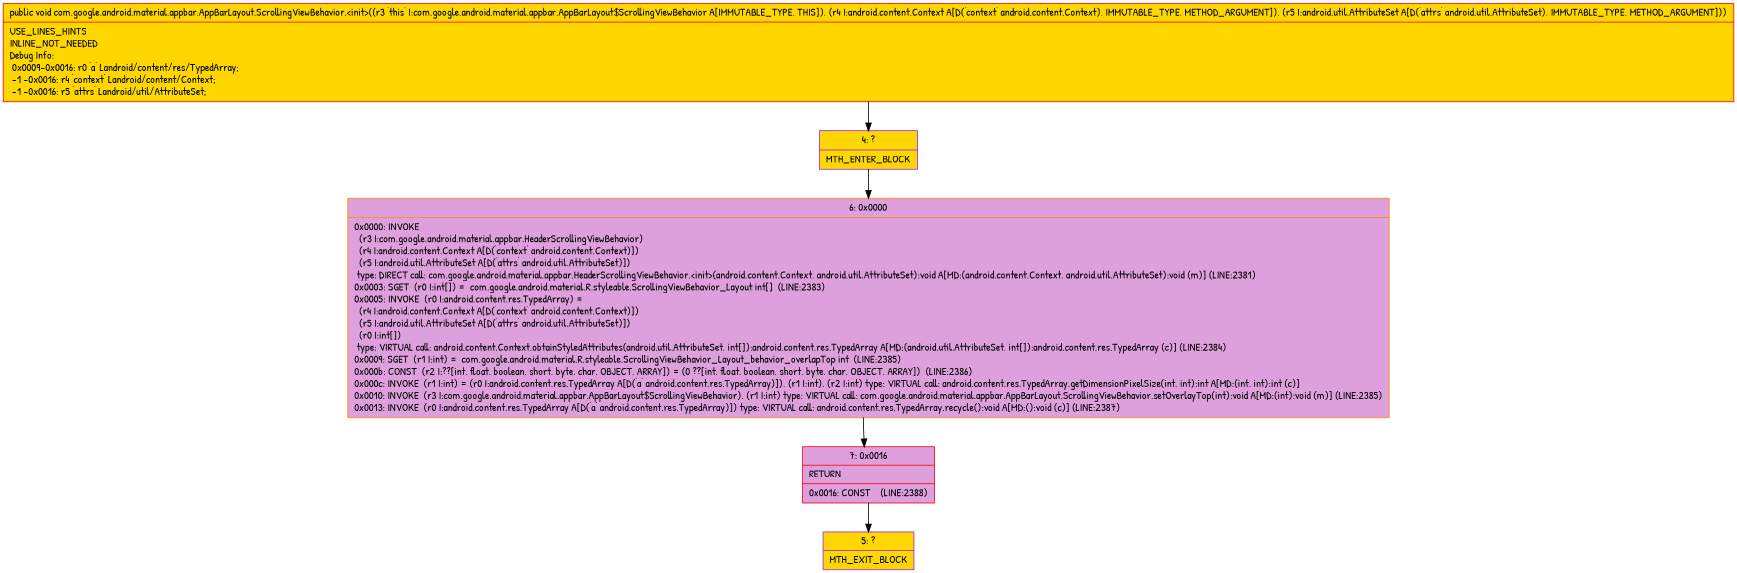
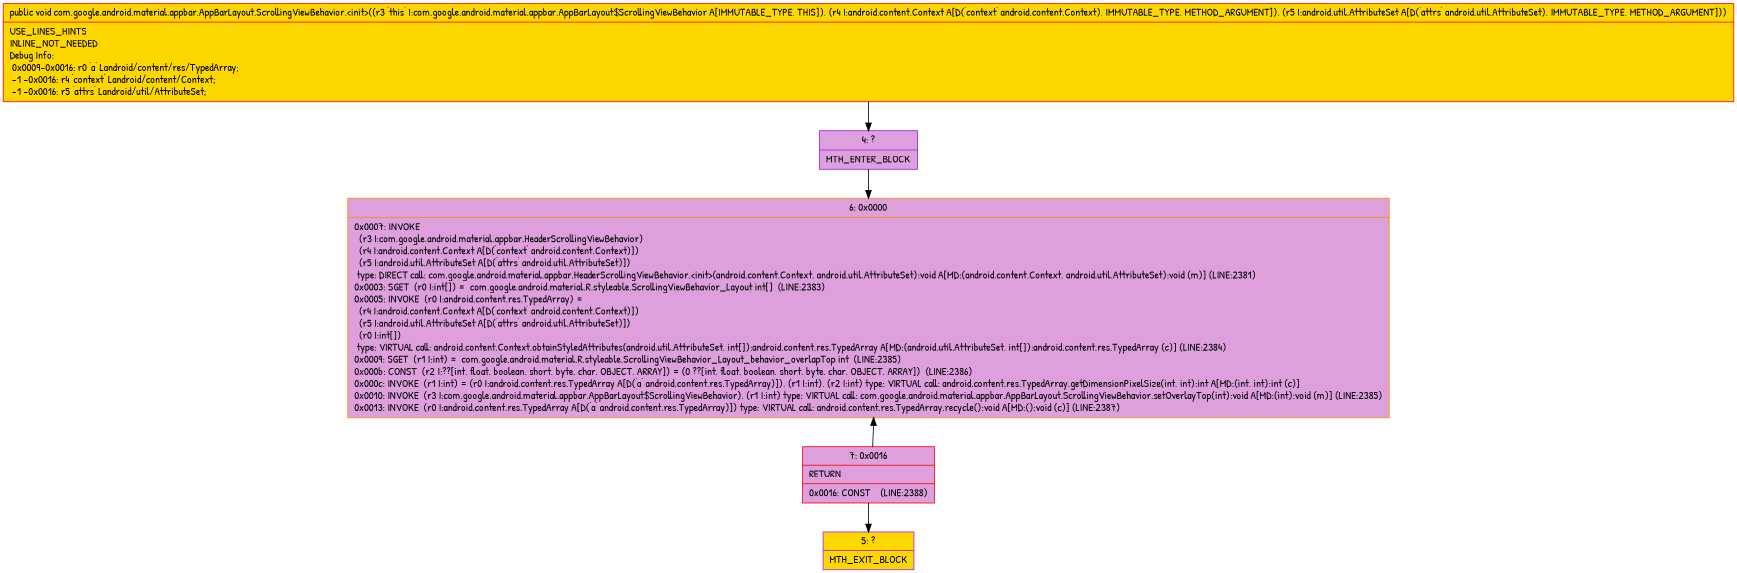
(868, 150) -> (868, 150)
(390, 227) -> (390, 227)
(864, 428) -> (873, 436)
